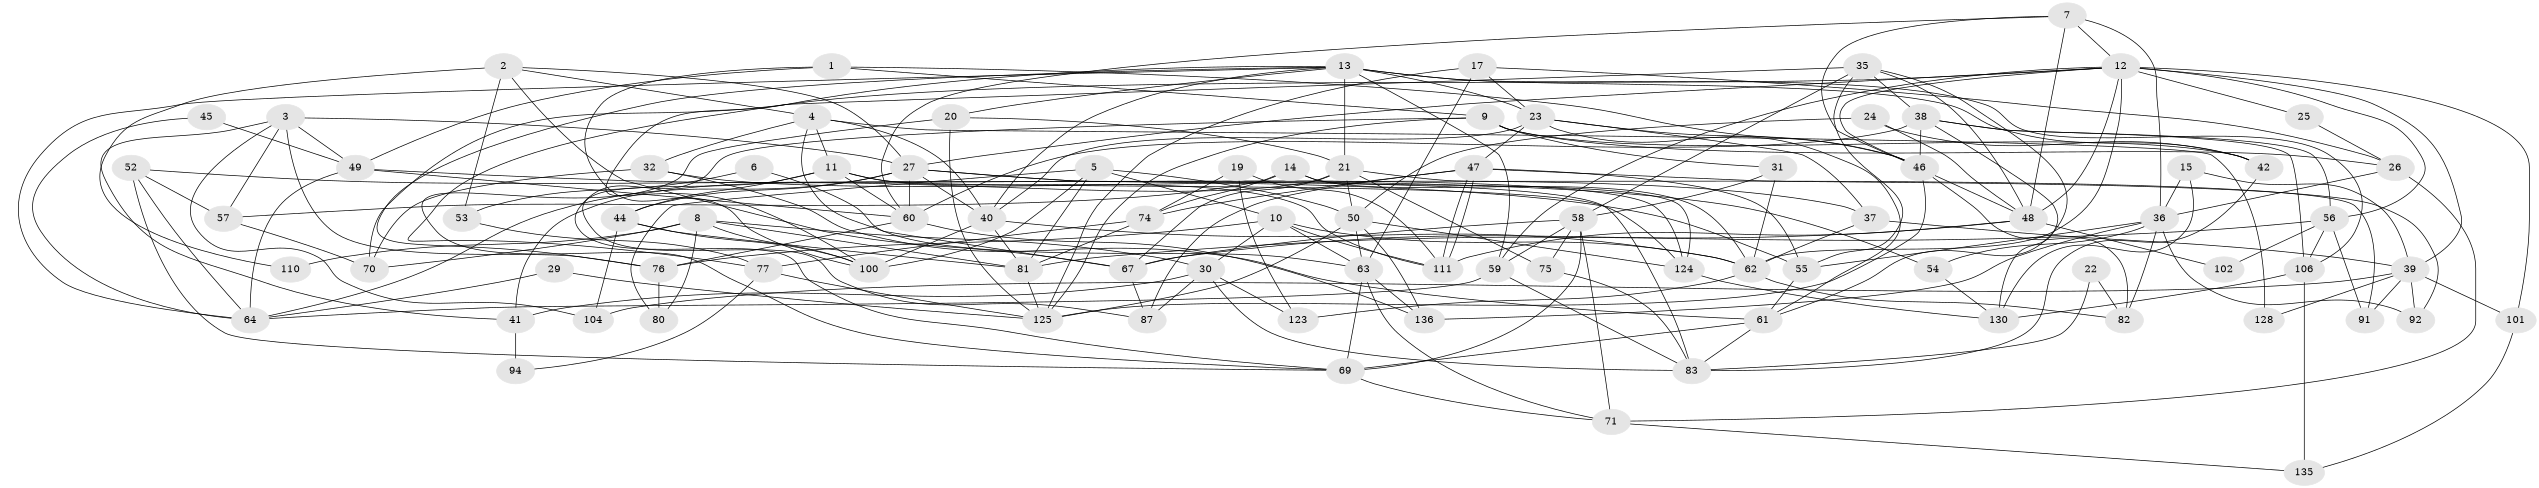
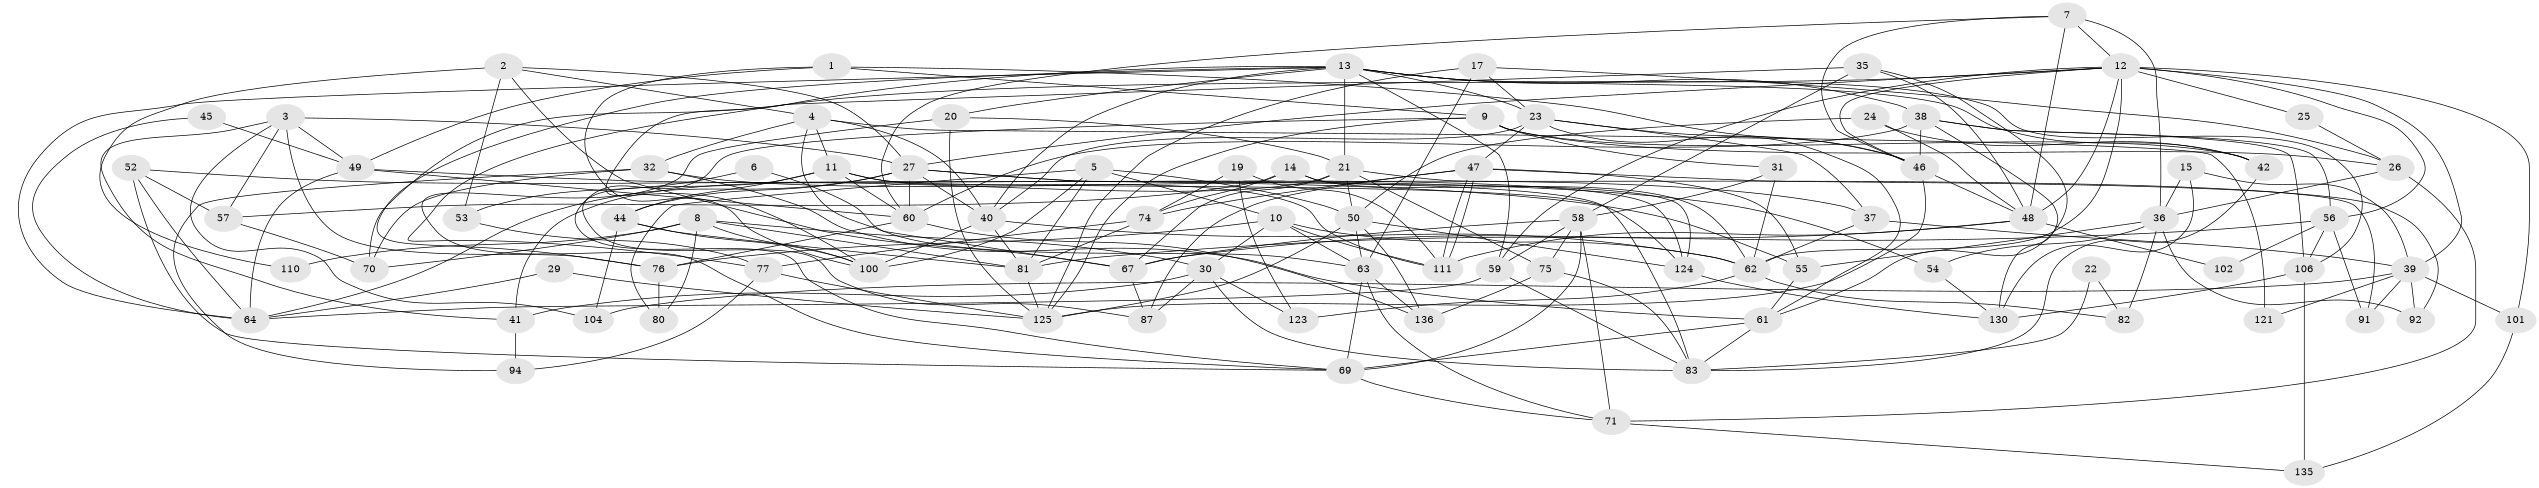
(1892, 92) -> (1636, 81)
(1893, 192) -> none
none -> (222, 199)
(1985, 217) -> none
(1781, 304) -> (1486, 296)
(2264, 320) -> (2264, 320)
